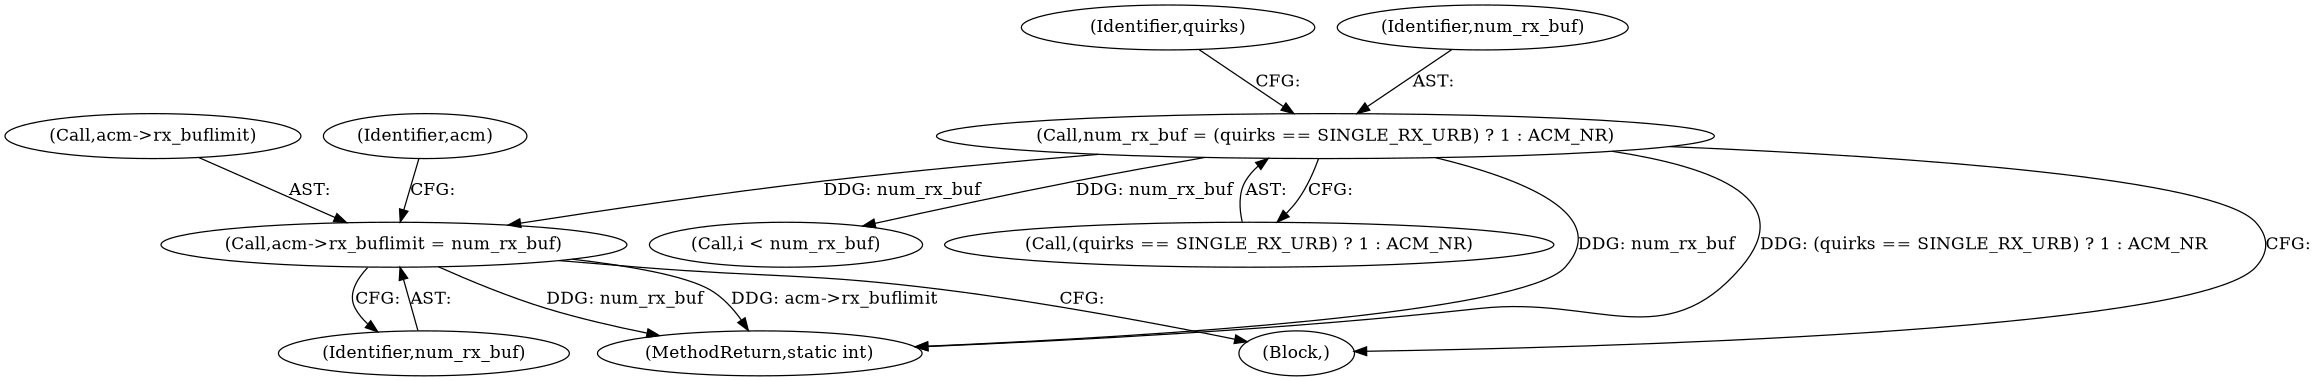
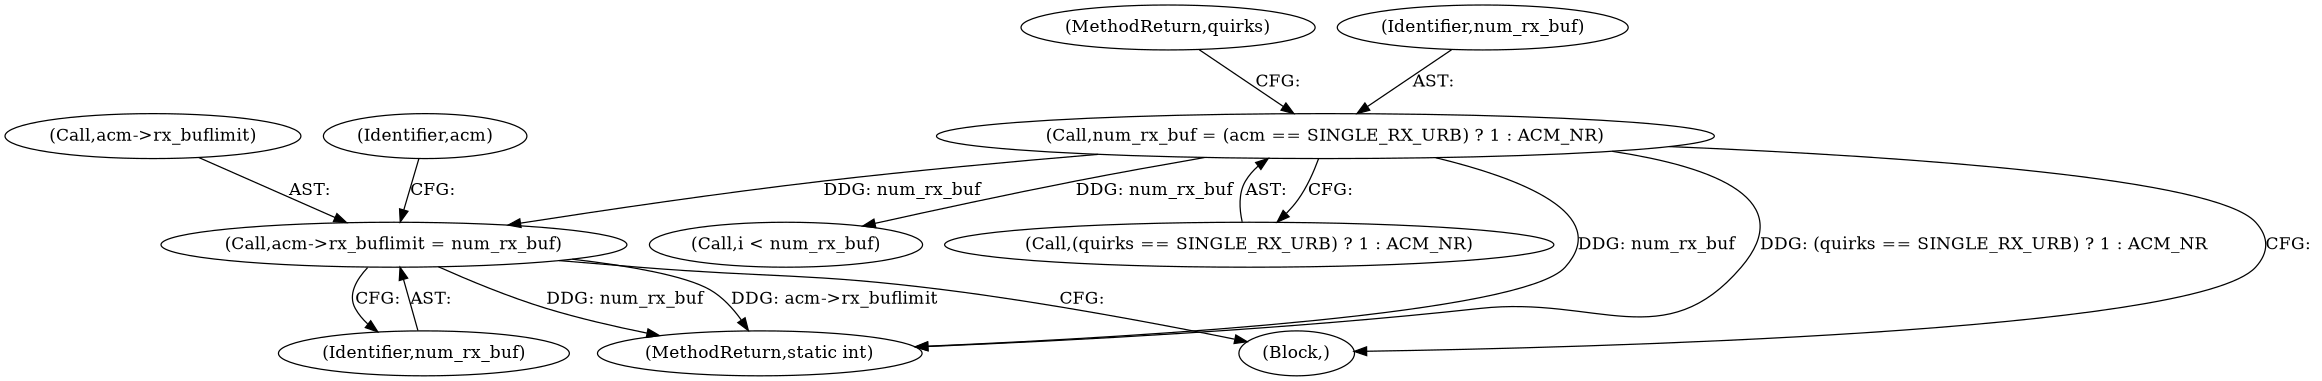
(1168, 27) -> (1168, 27)
(1325, 136) -> (1325, 136)
